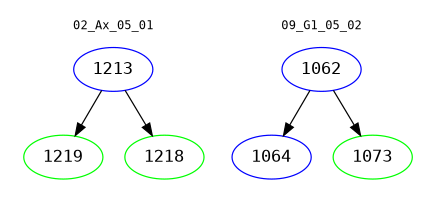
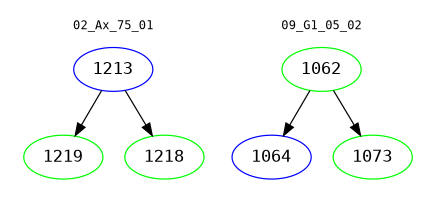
(114, 26) -> (114, 26)
(322, 69) -> (322, 69)
